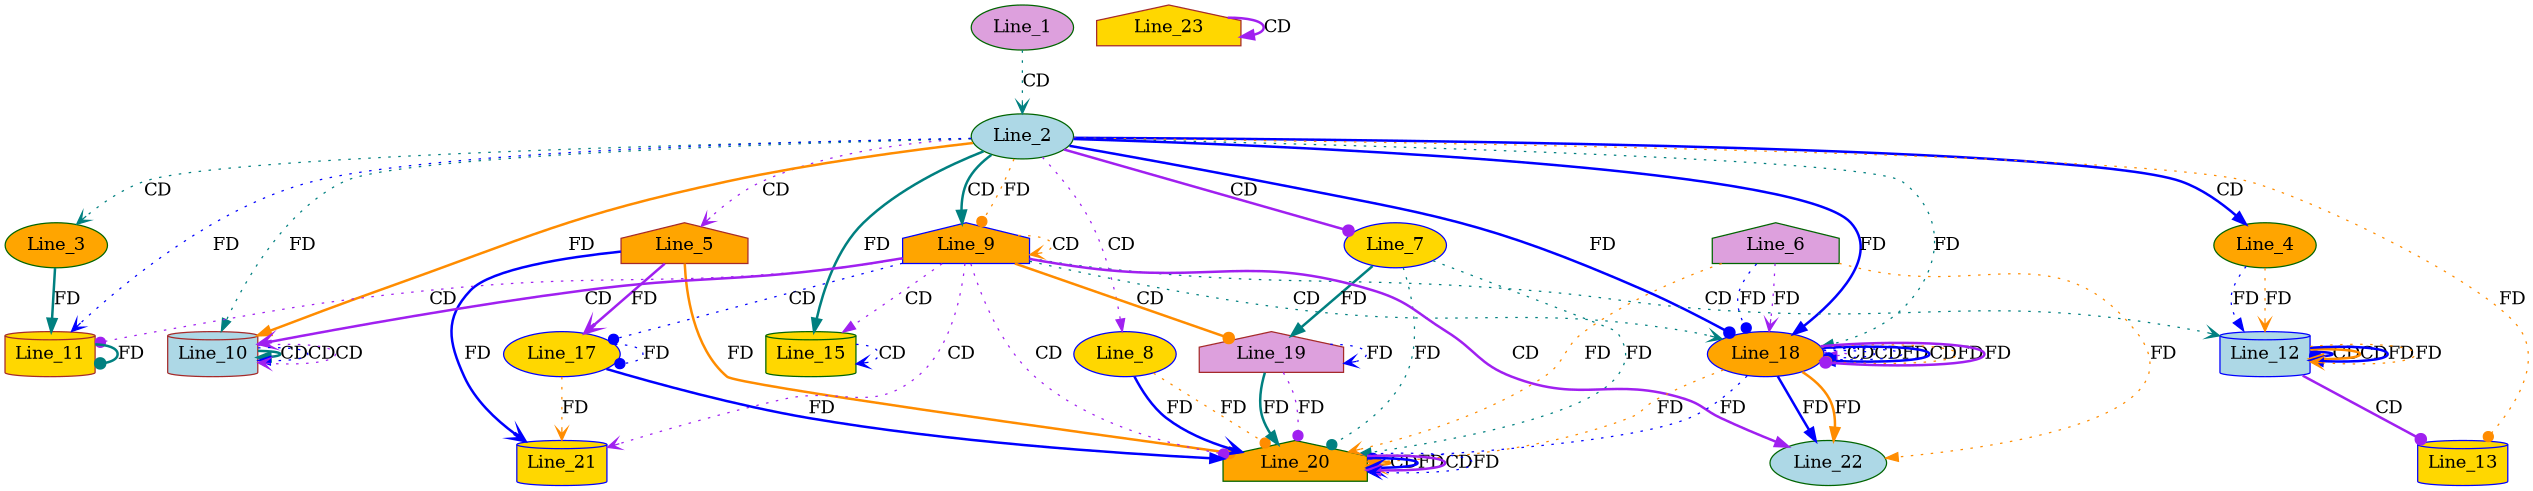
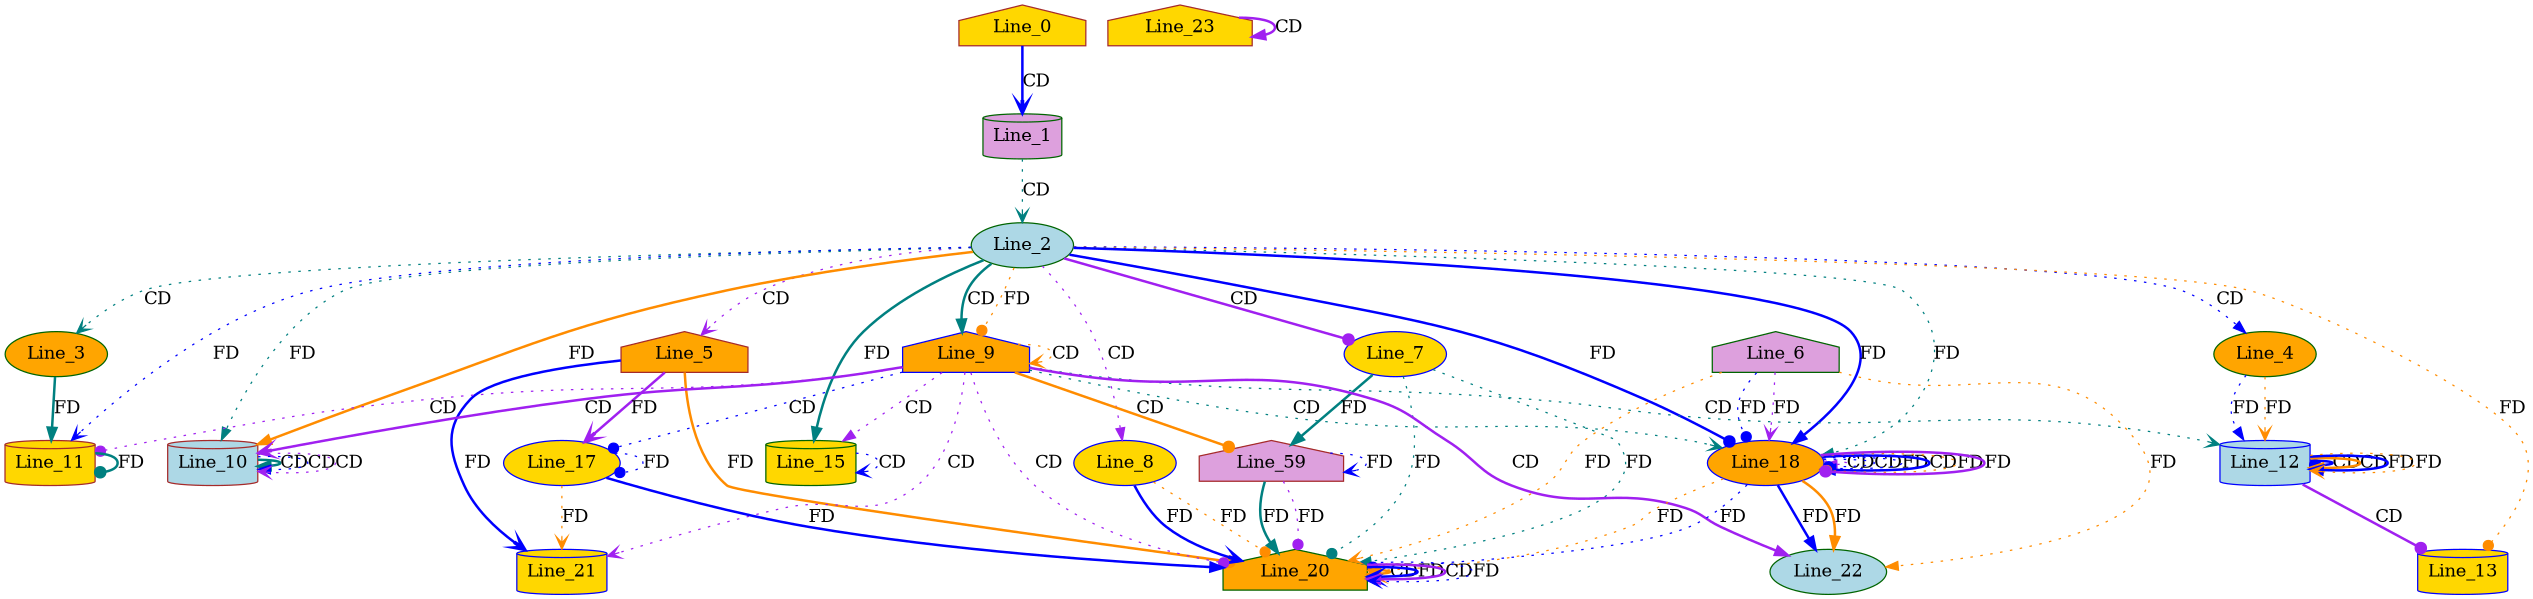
none -> (1022, 28)
(1022, 28) -> (1022, 136)
(1661, 146) -> (1661, 255)
(1271, 354) -> (1271, 463)
